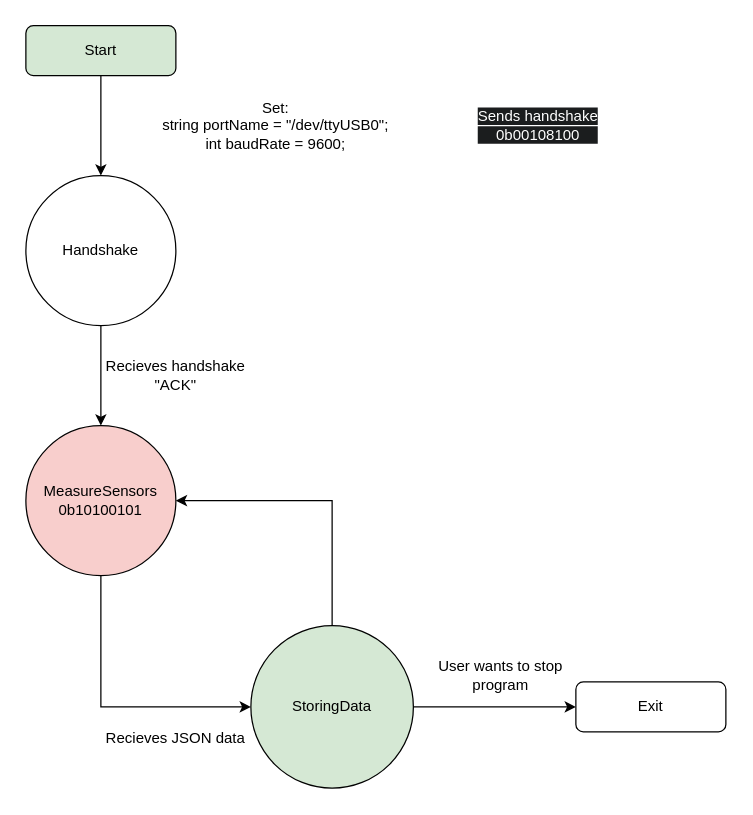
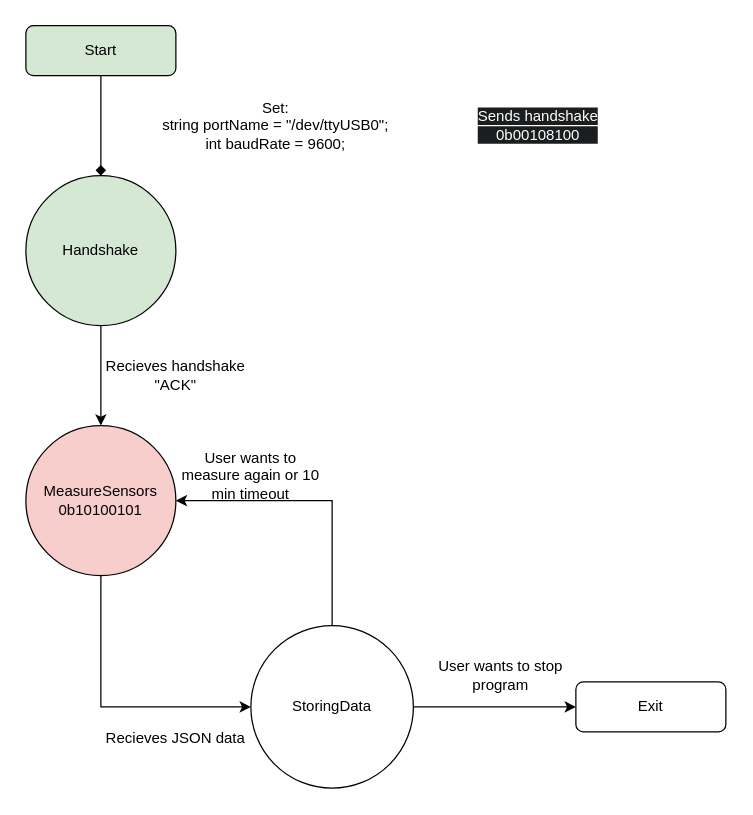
(101, 166) -> (101, 165)
(101, 251) -> (101, 251)
none -> (251, 476)
(332, 707) -> (332, 707)
